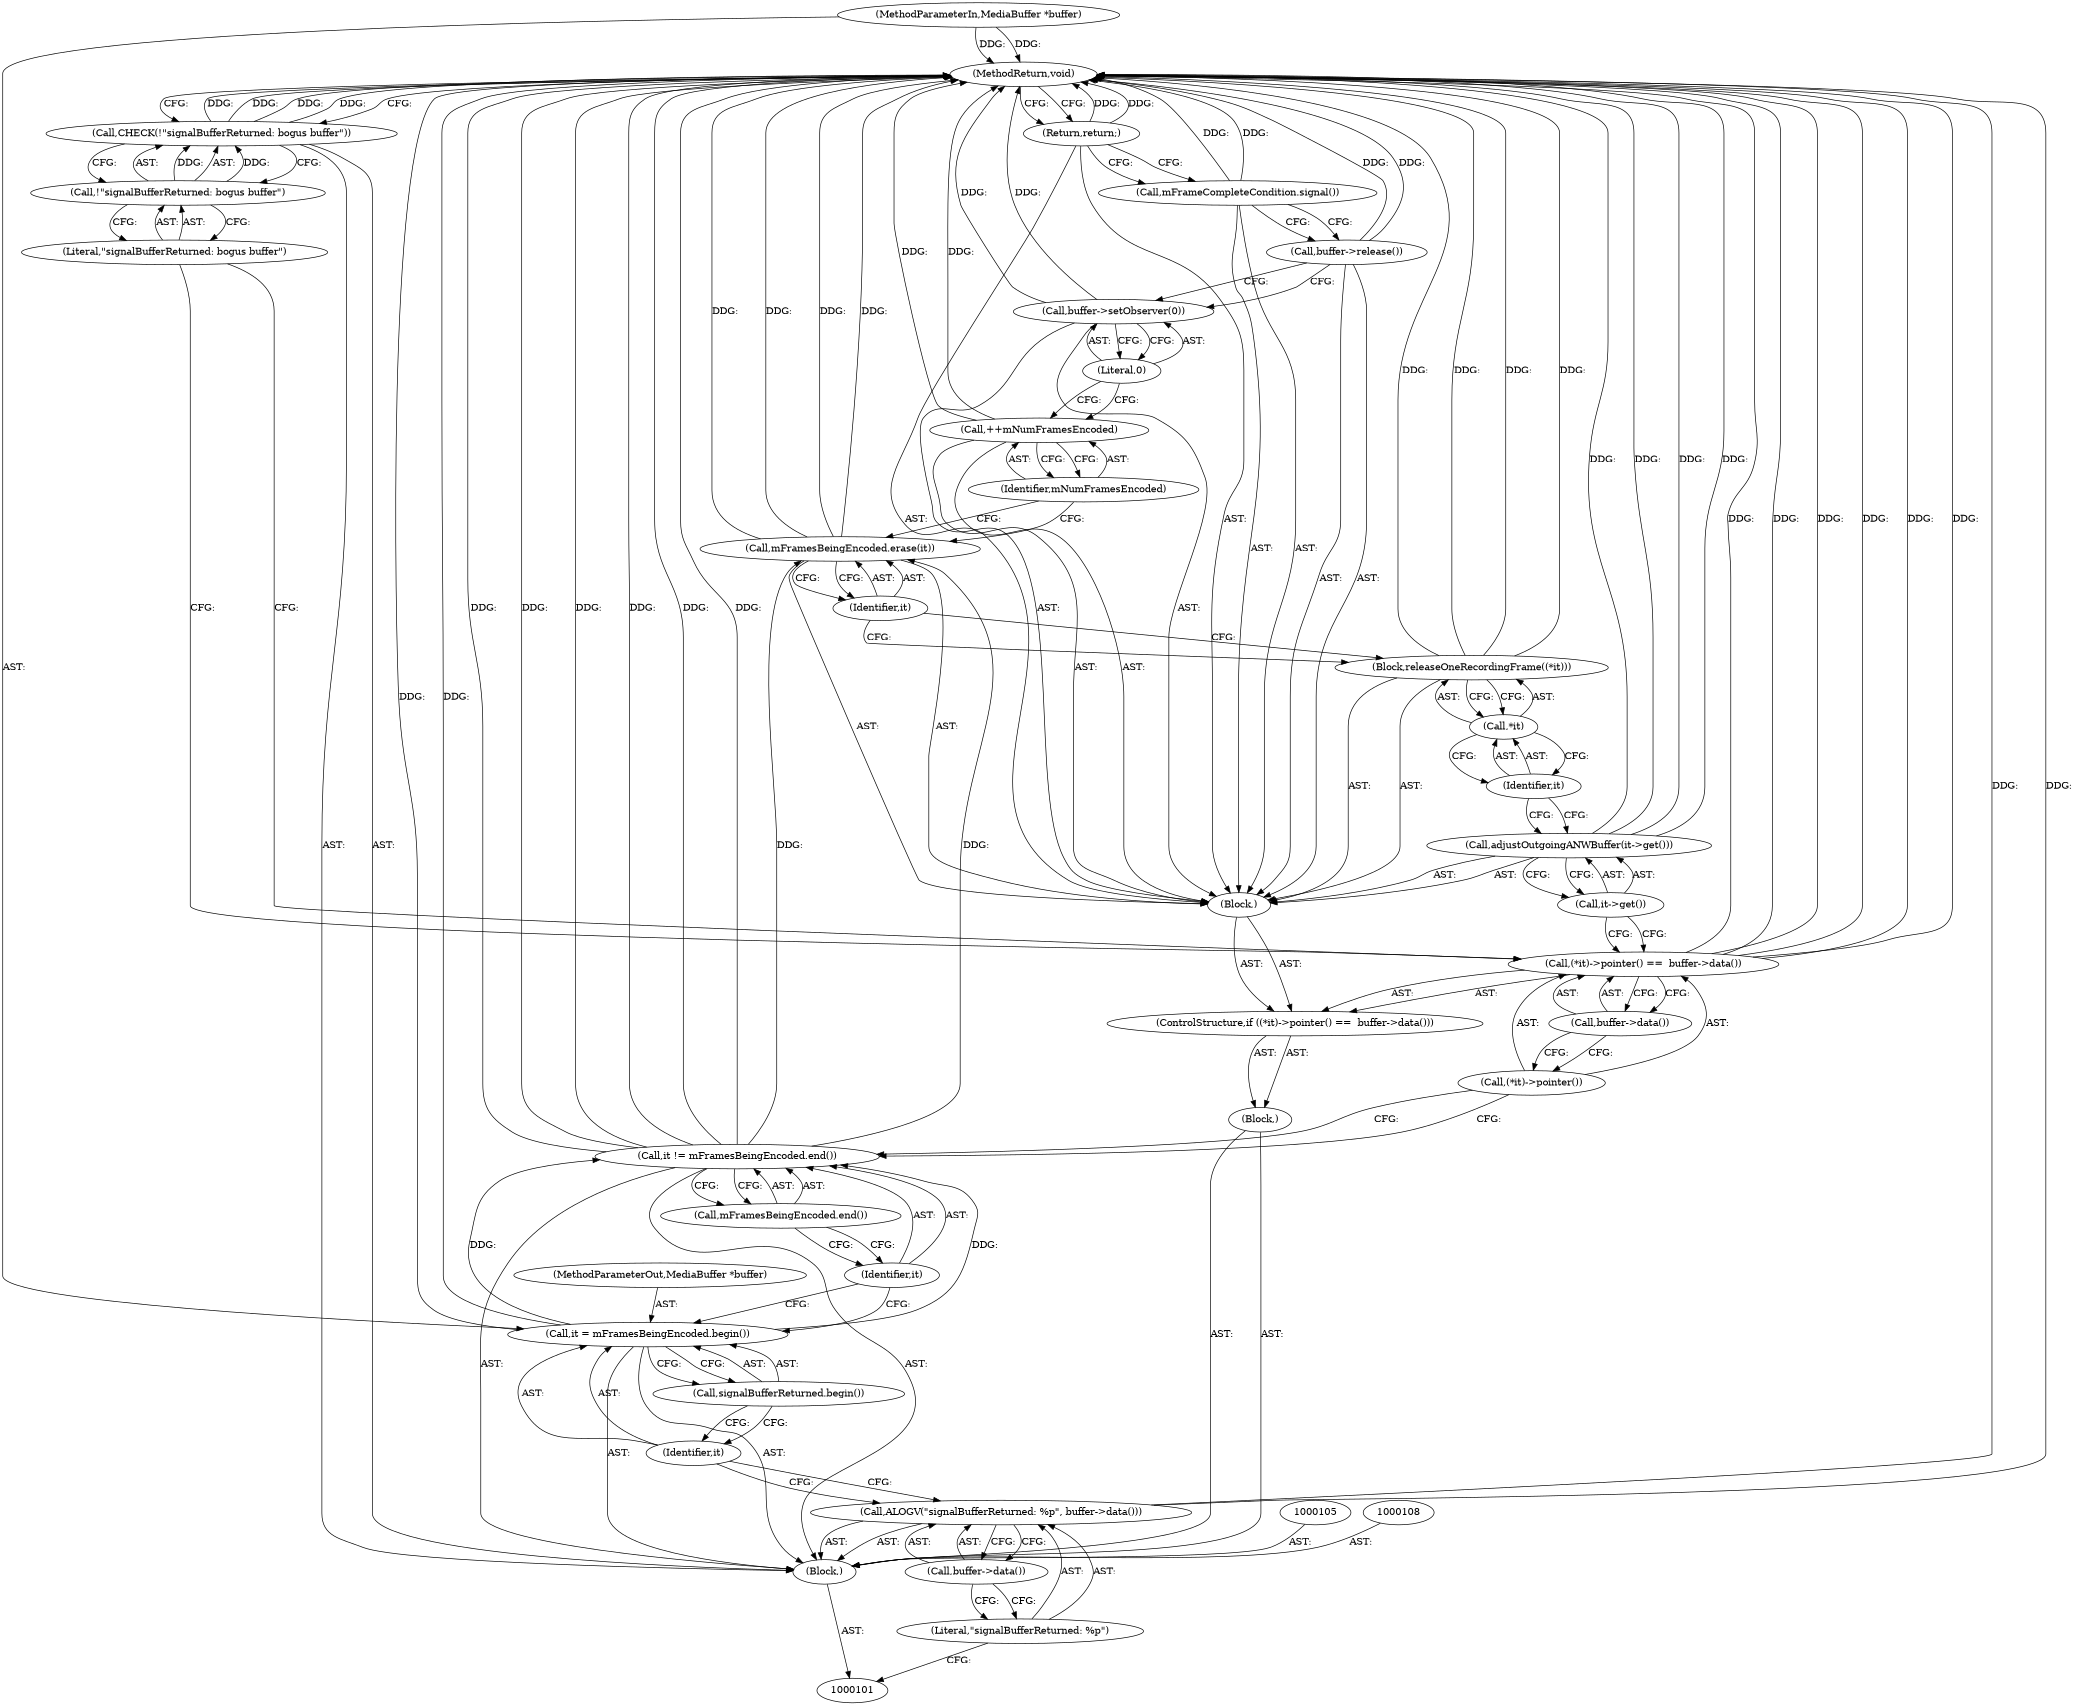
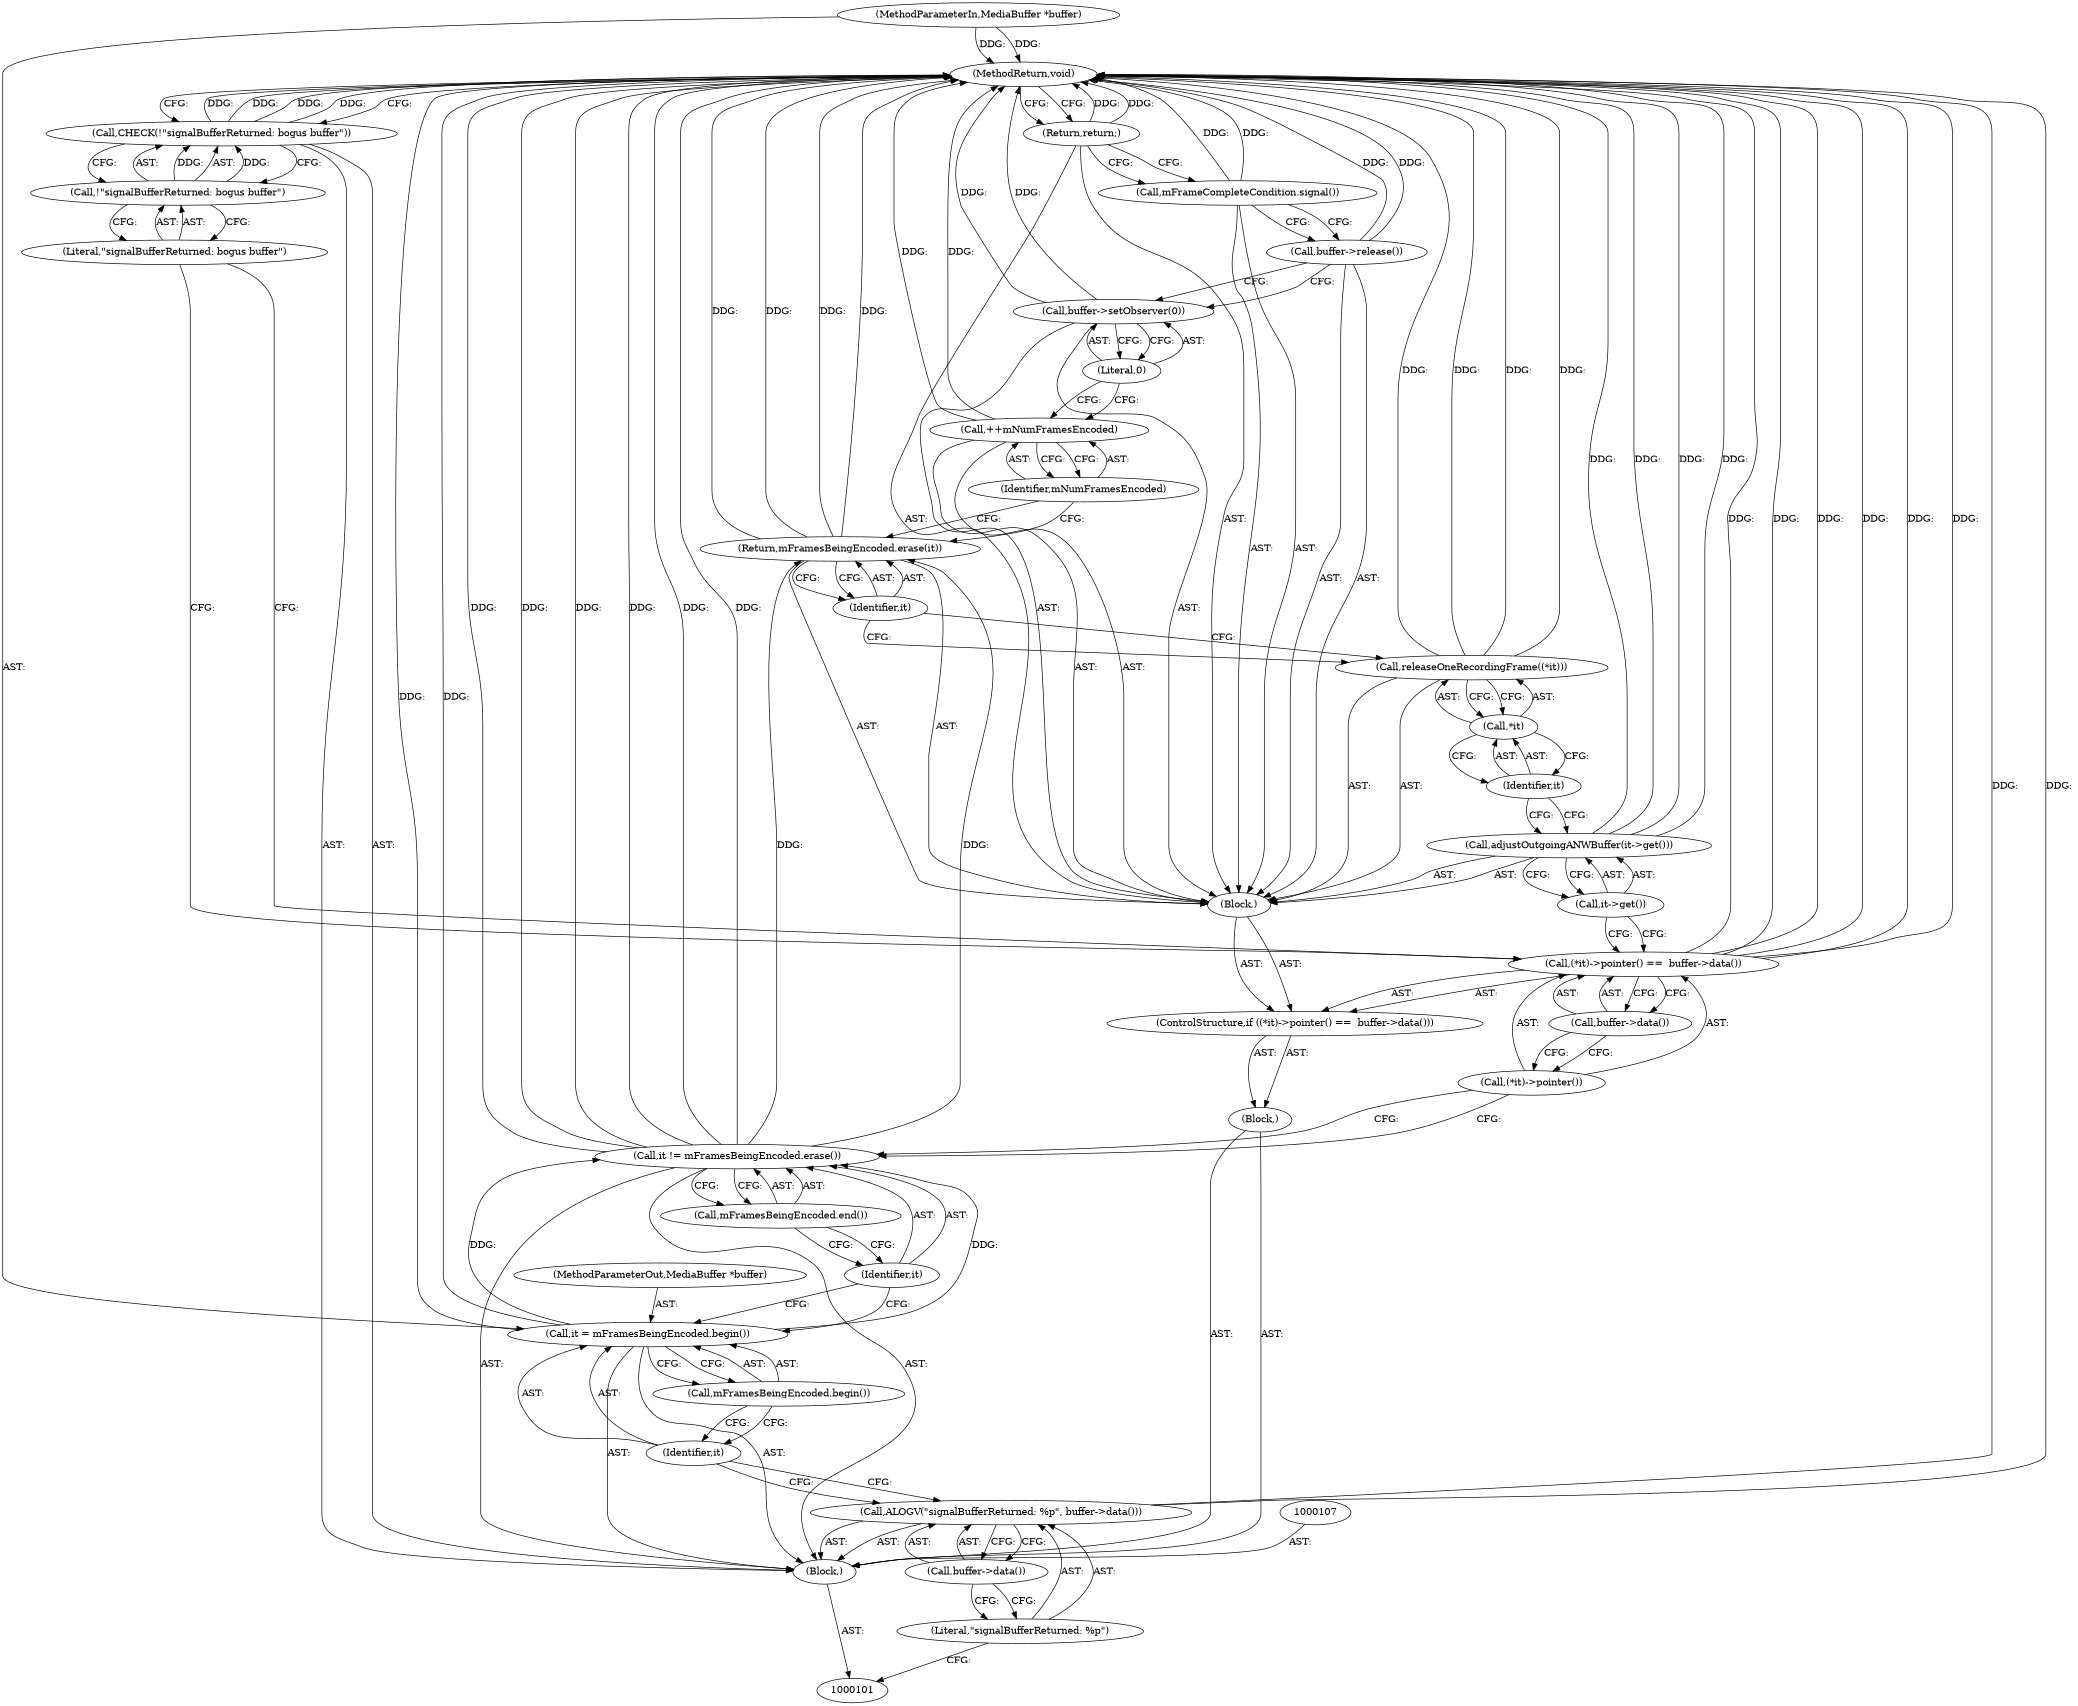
(840, 549) -> (840, 549)
(1472, 668) -> (1472, 668)
(737, 1157) -> (737, 1157)
(779, 1394) -> (779, 1394)
(1315, 1513) -> (1315, 1513)
(1399, 1513) -> none
